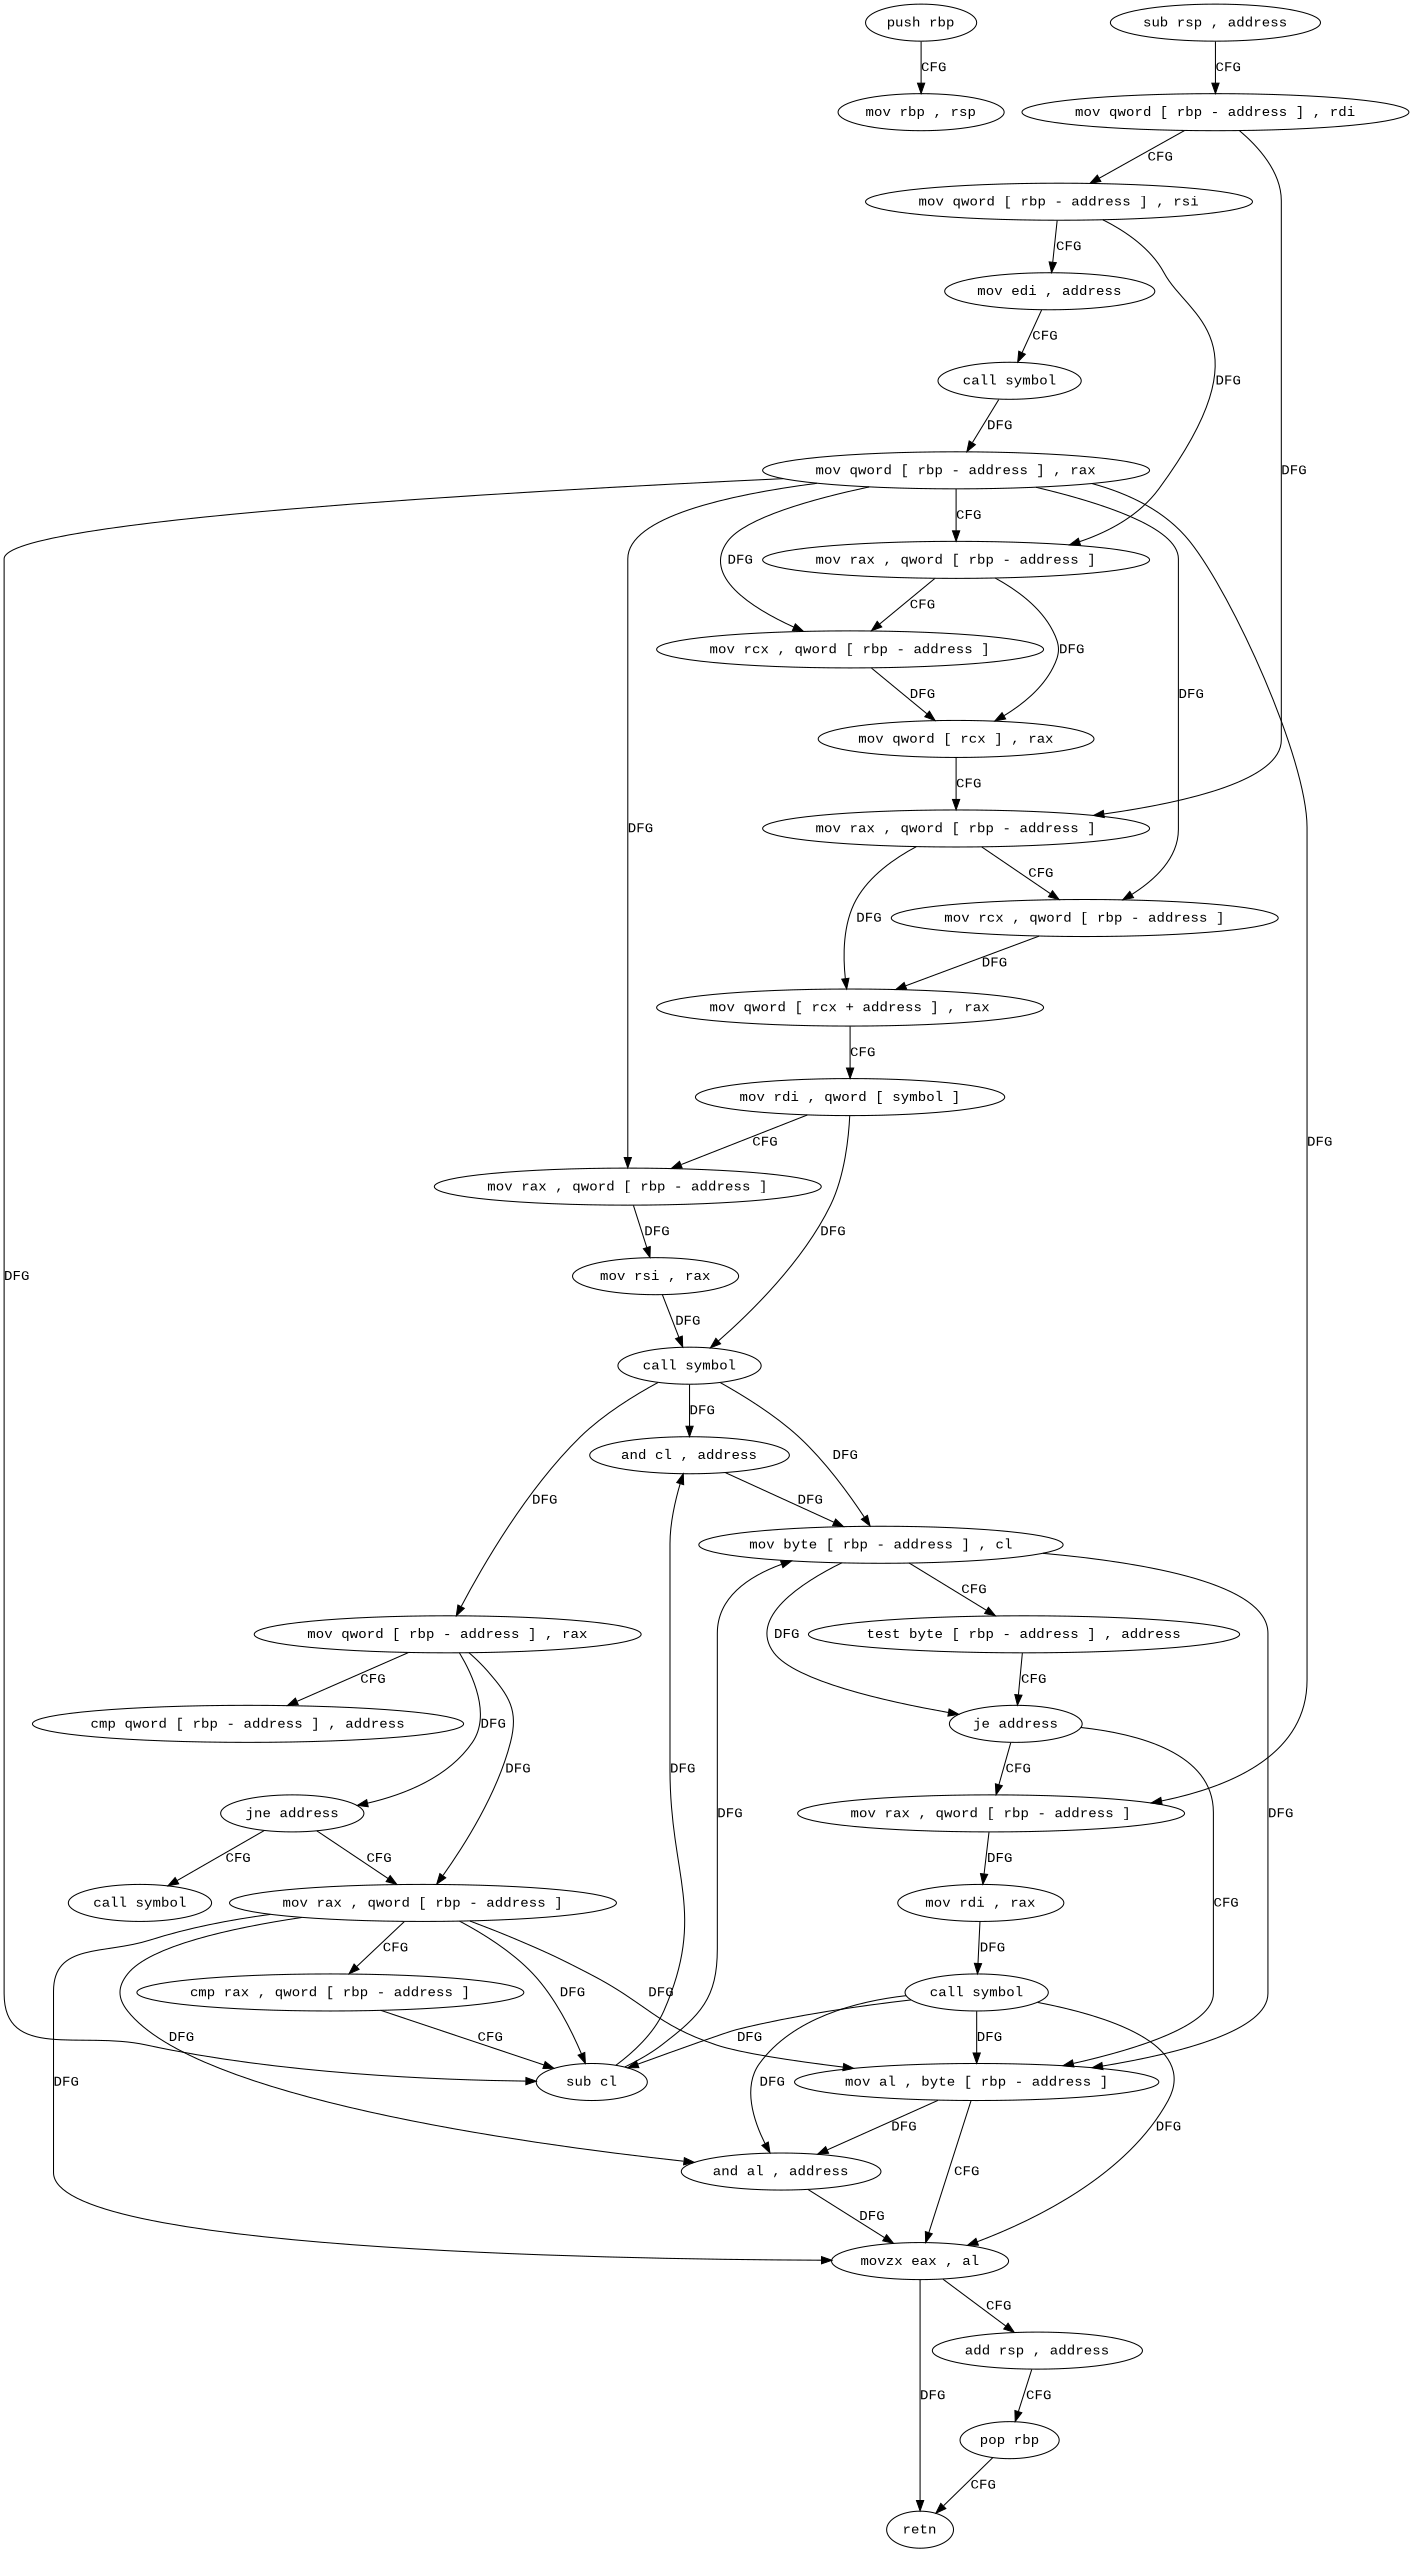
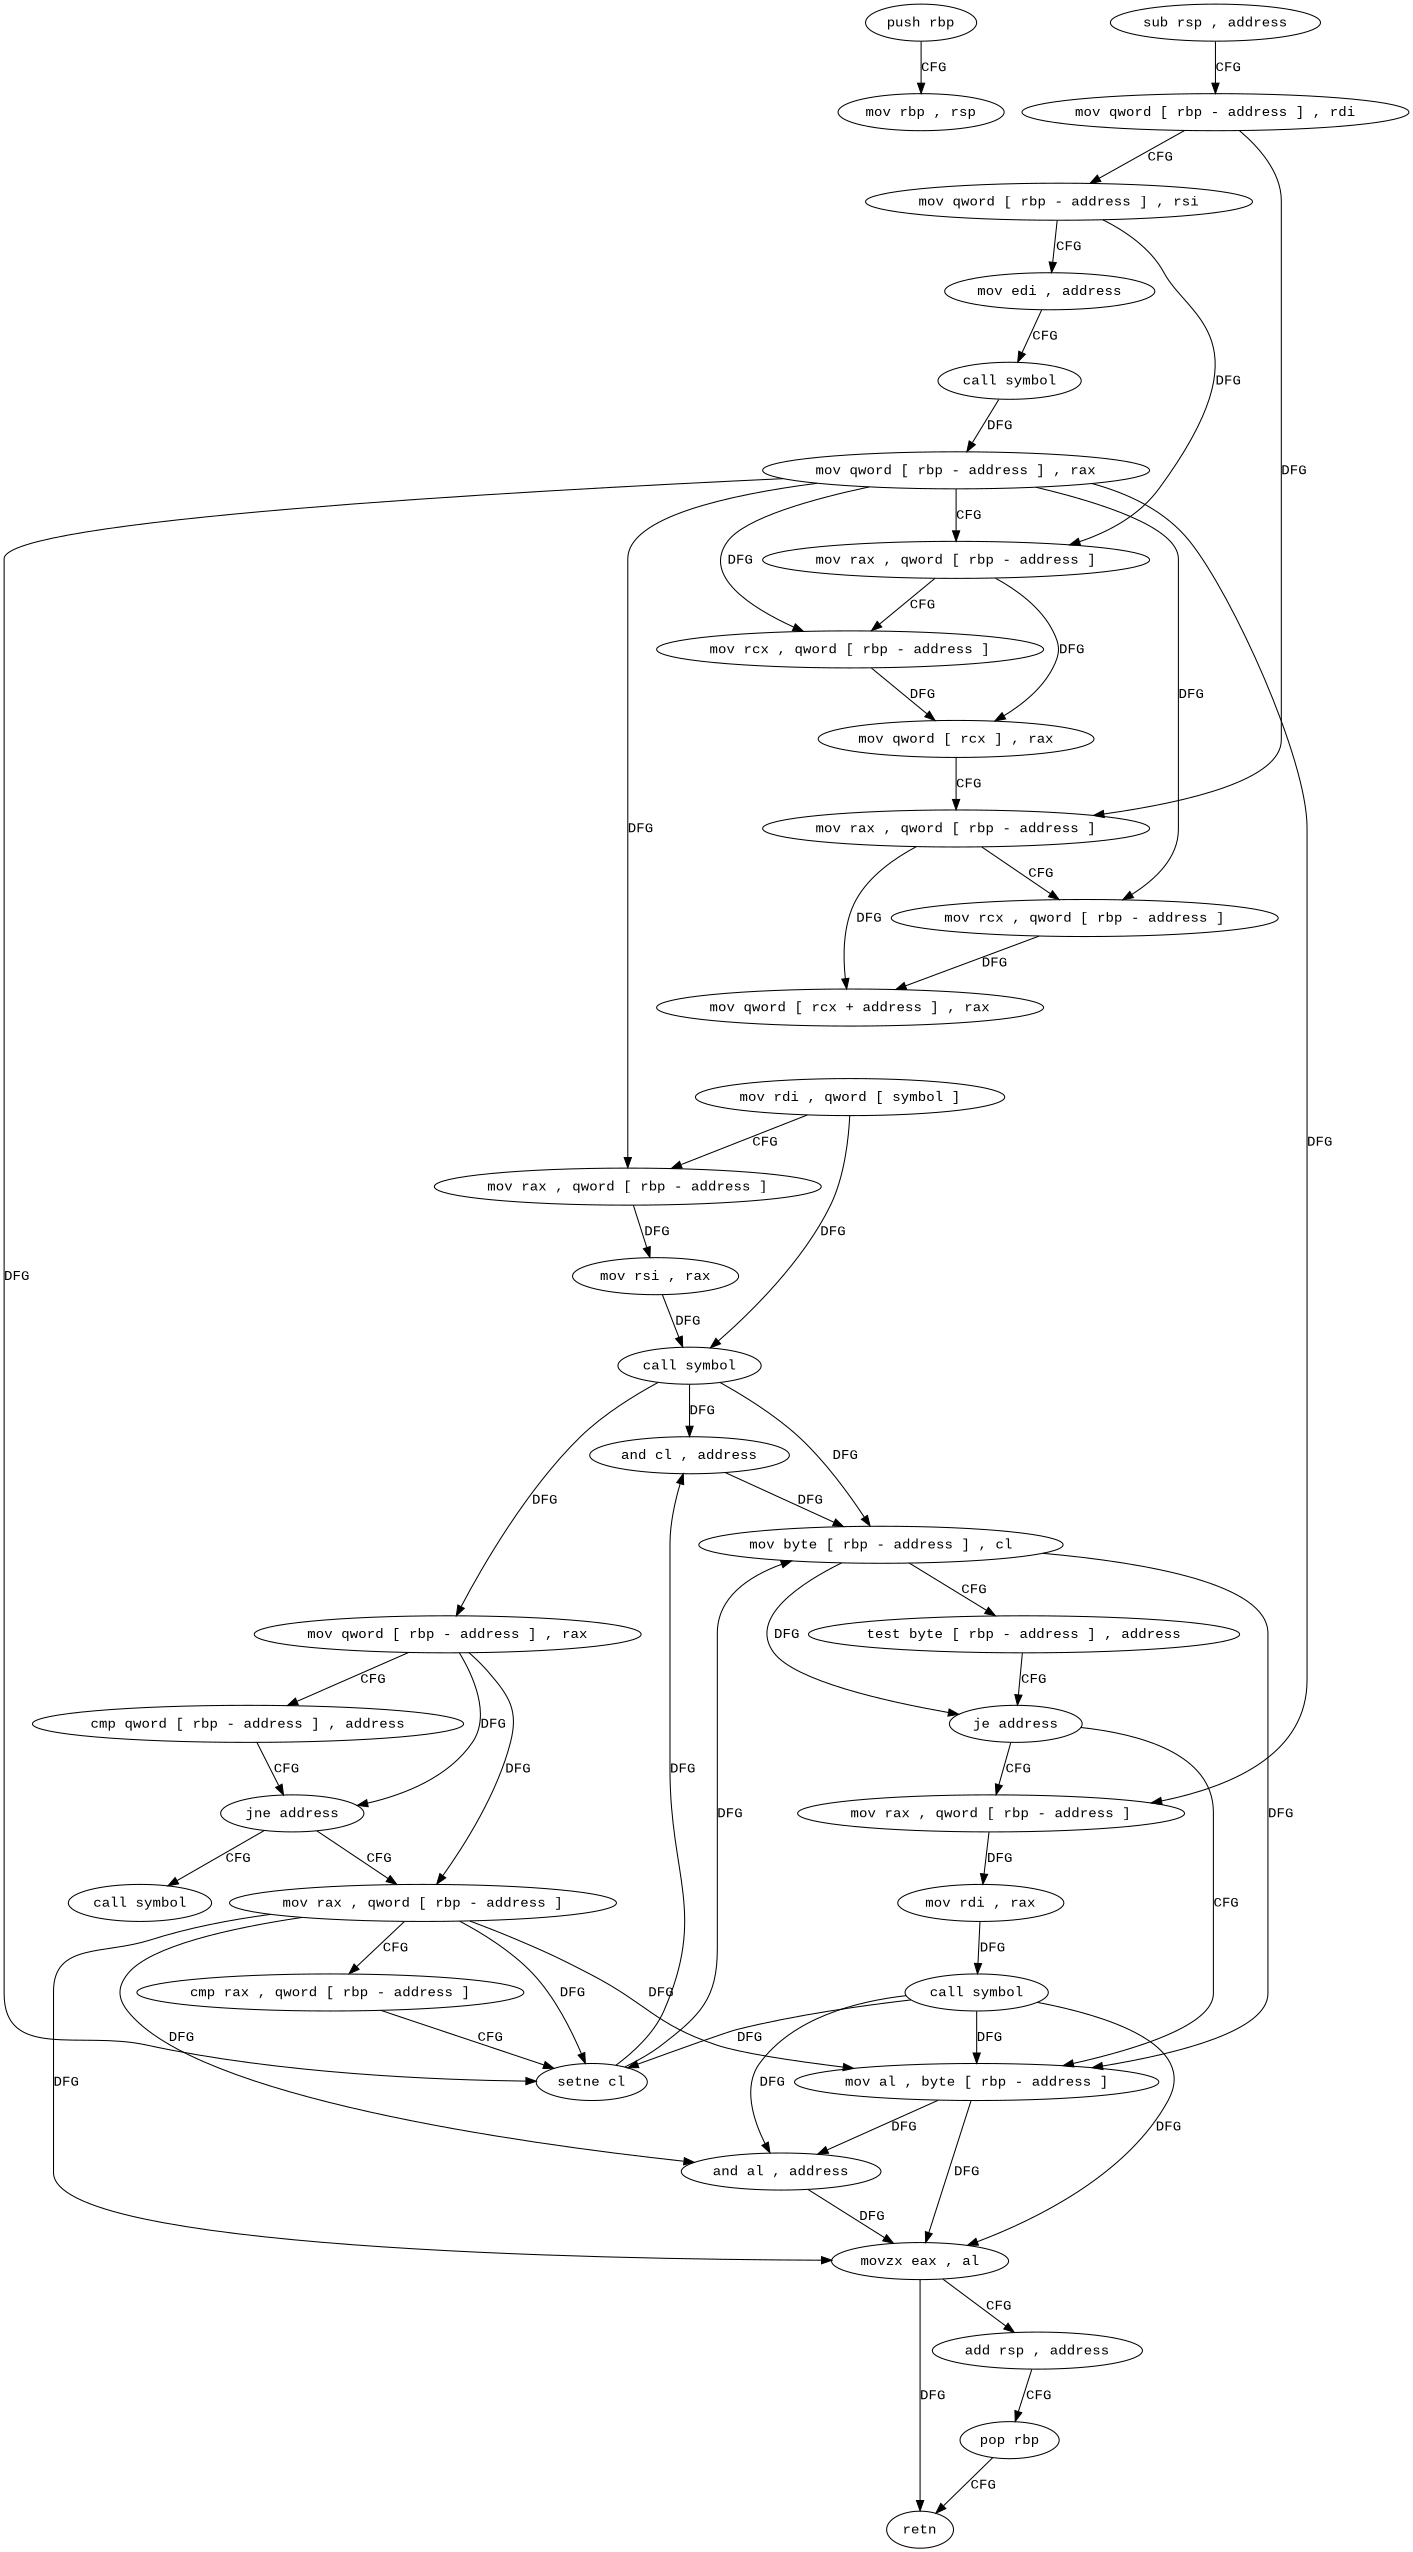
(850, 1047) -> none
none -> (268, 1764)
(592, 2082) -> (592, 2082)
(967, 2172) -> (967, 2172)
